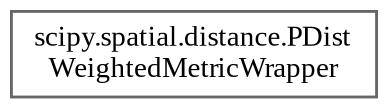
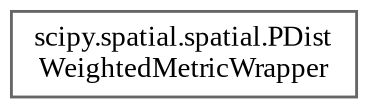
(194, 54) -> (184, 54)
